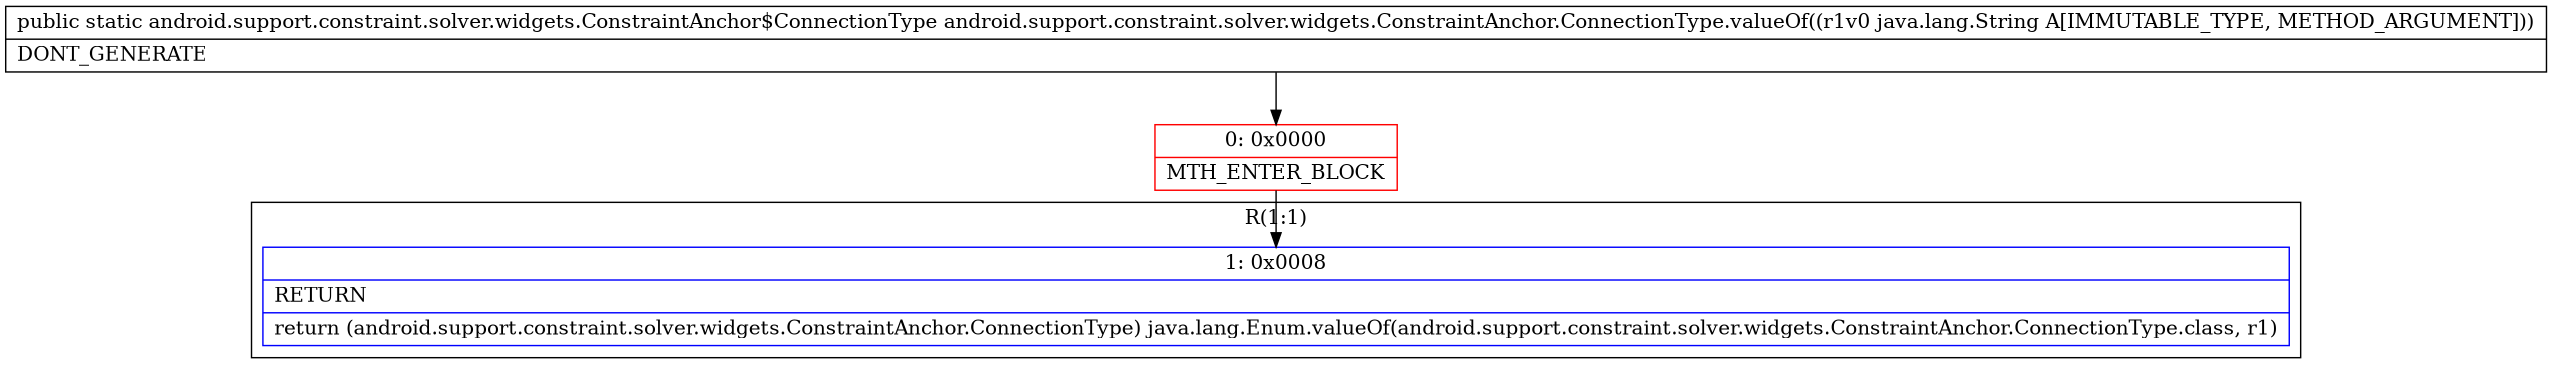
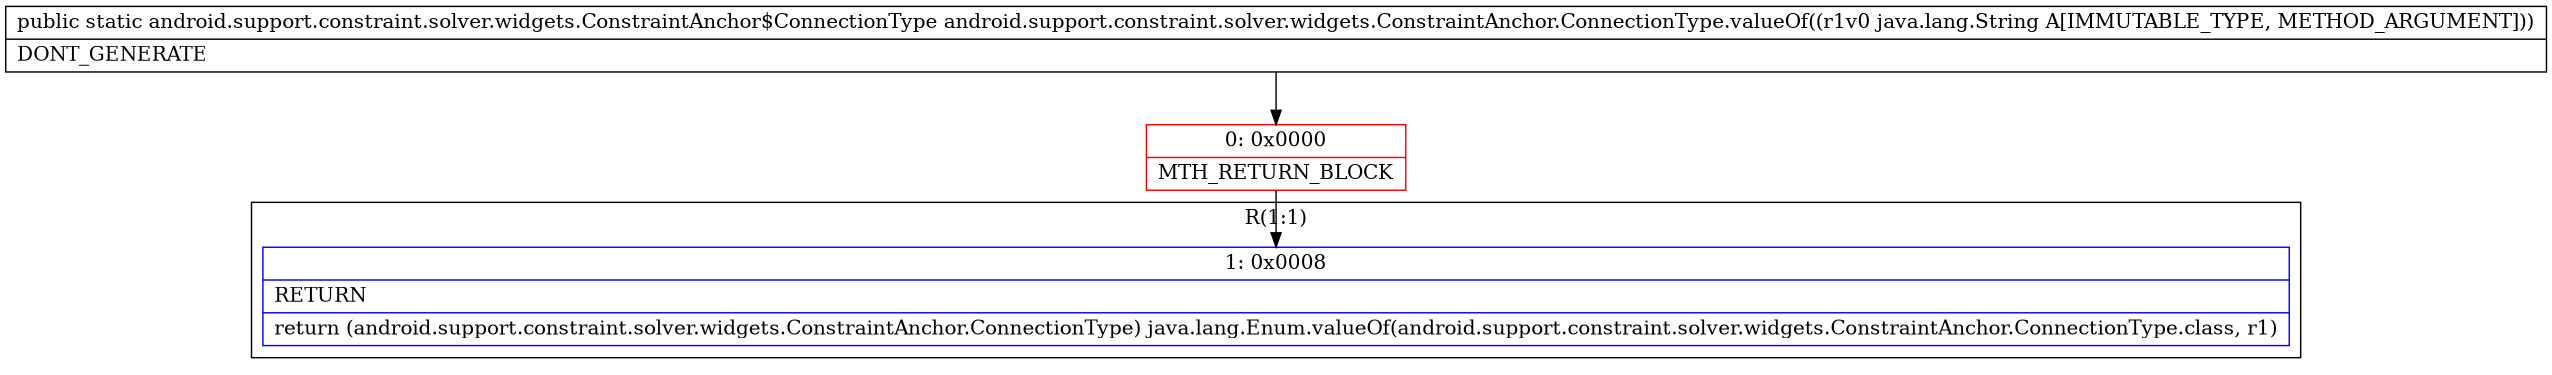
(1276, 173) -> (1276, 173)
